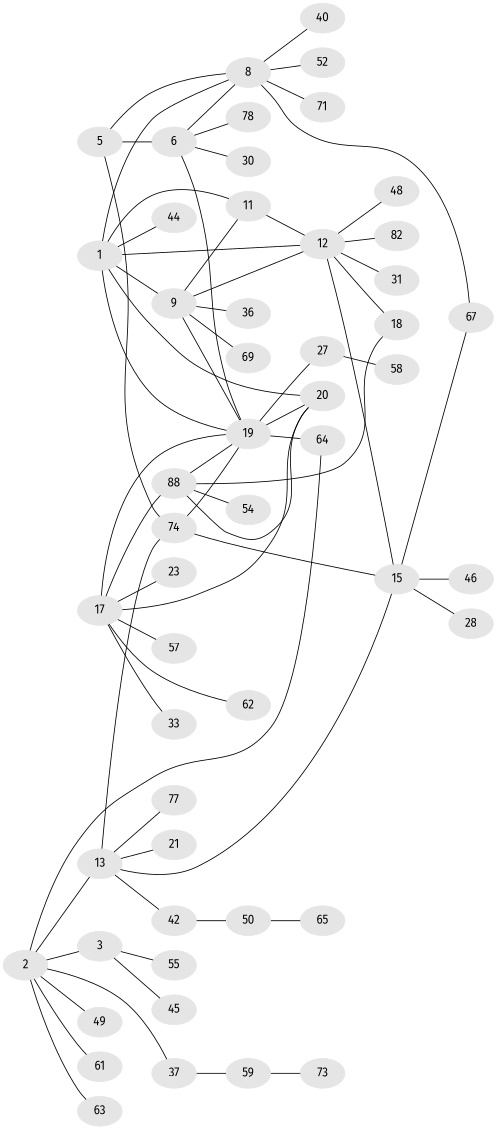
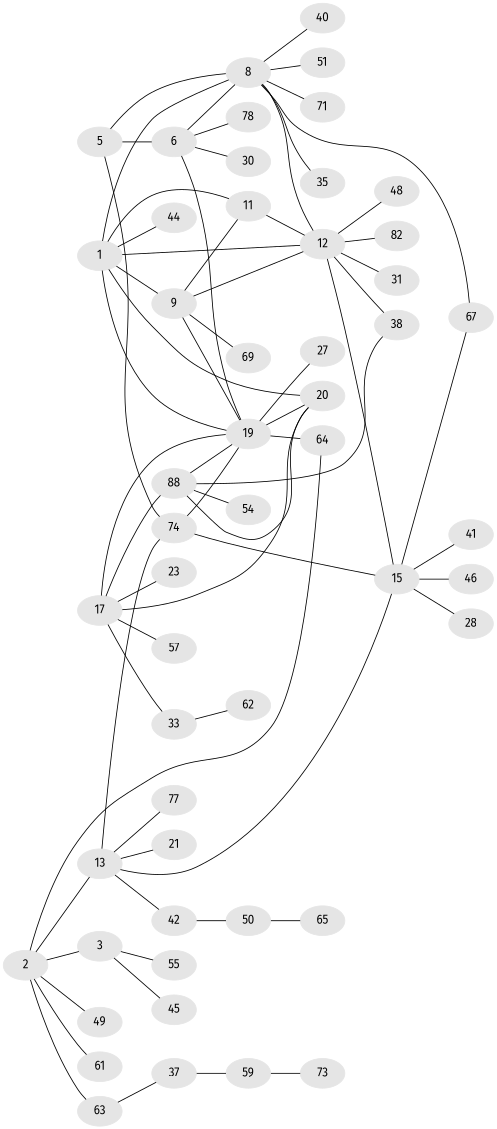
(323, 63) -> (323, 63)
none -> (289, 157)
none -> (323, 183)
(248, 314) -> none
(397, 325) -> (397, 325)
(397, 370) -> none
none -> (471, 535)
(159, 675) -> (211, 715)
(119, 998) -> (137, 1092)
